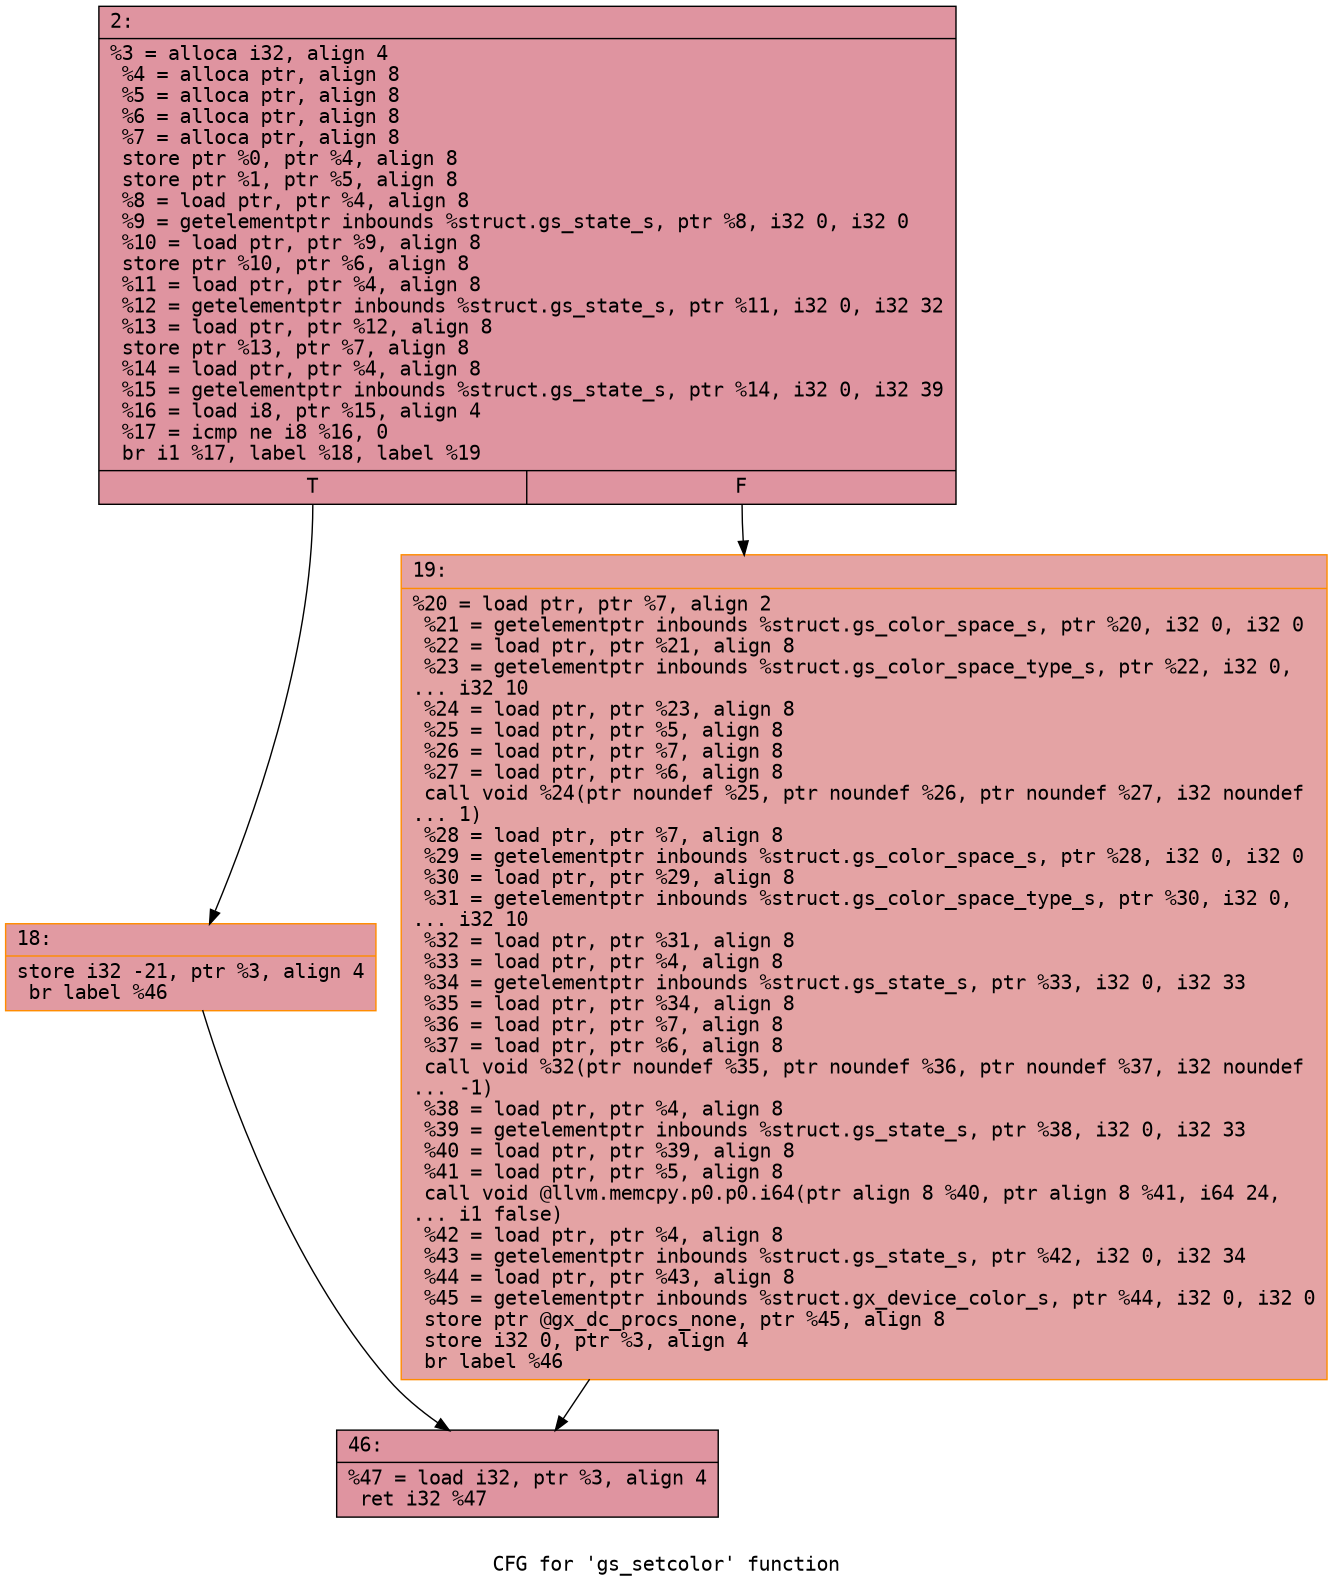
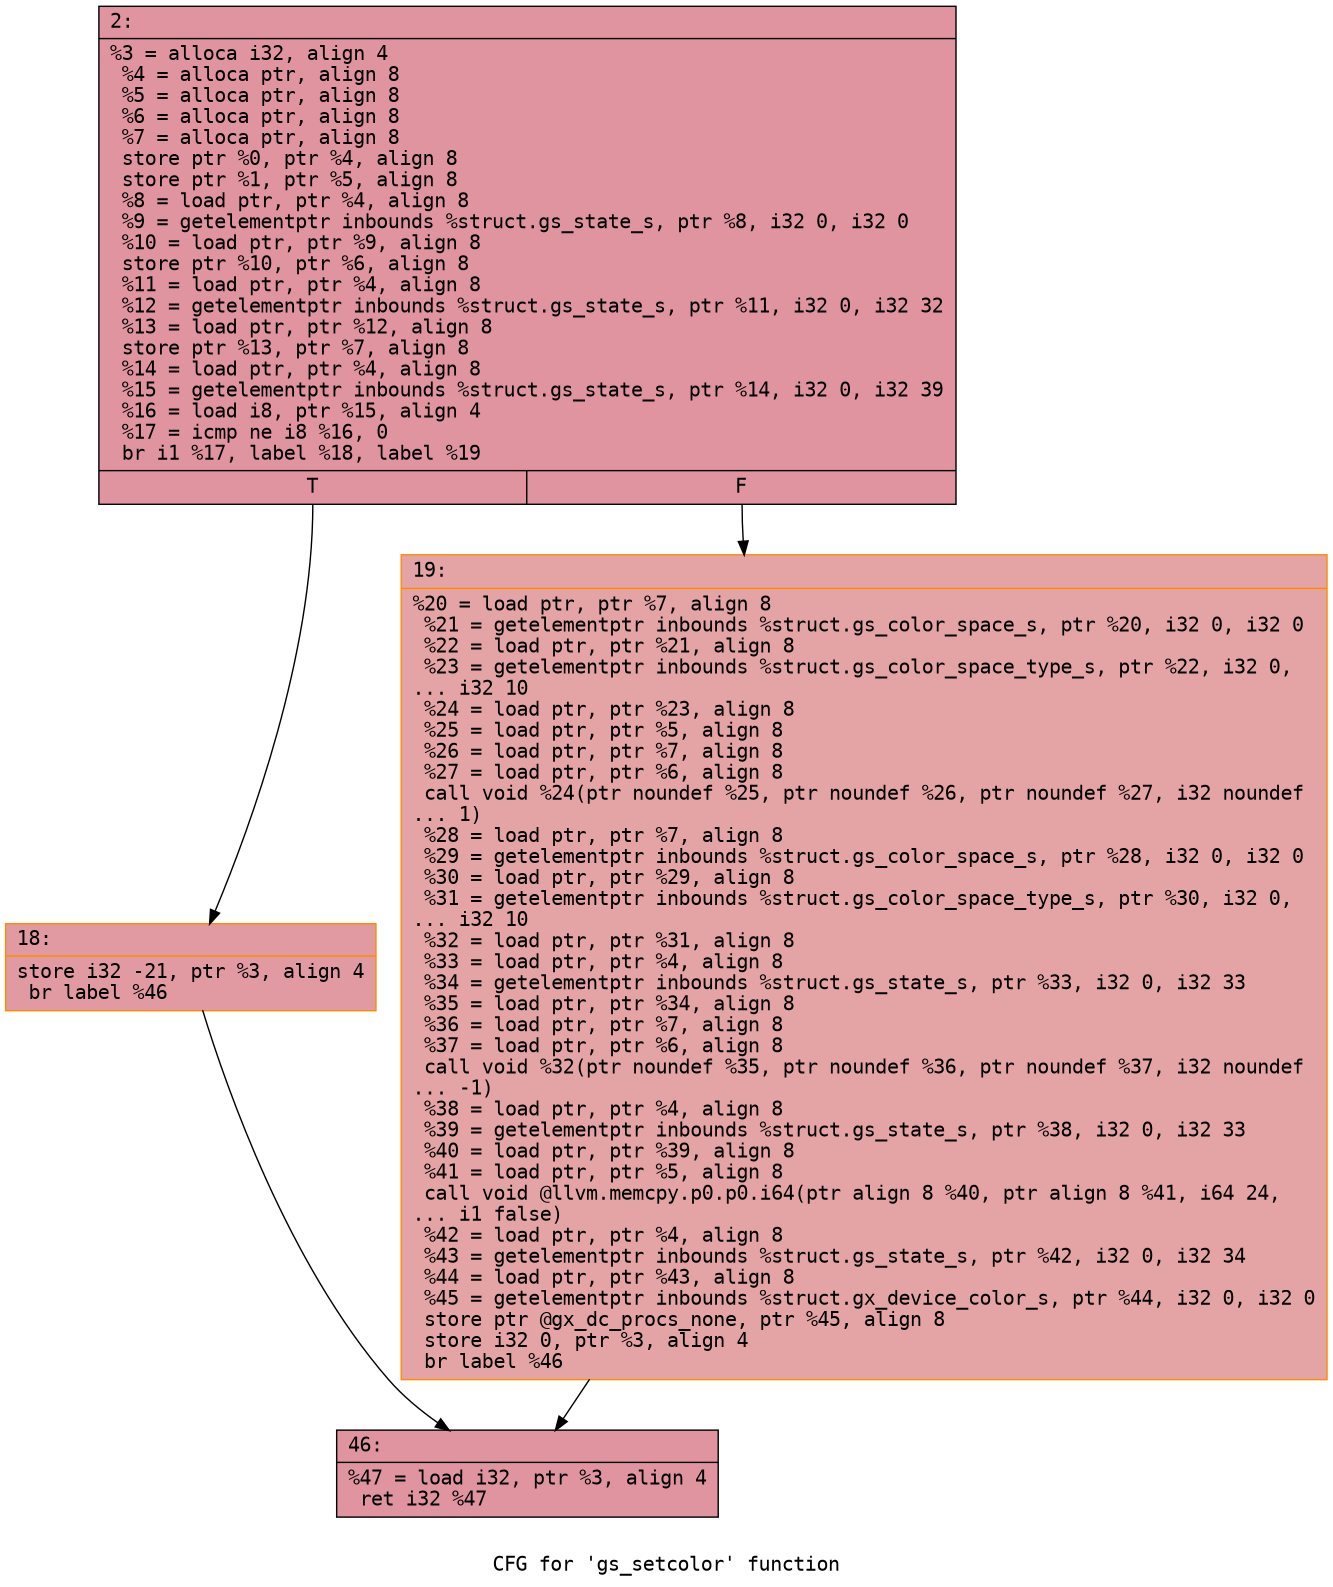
(592, 605) -> (592, 605)
